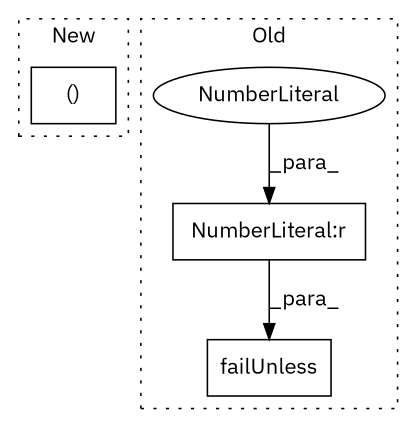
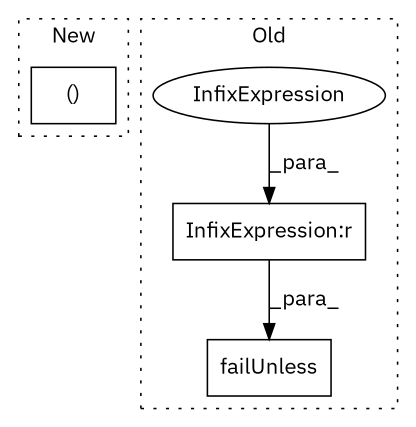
(269, 95) -> (269, 95)
(269, 232) -> (269, 232)
